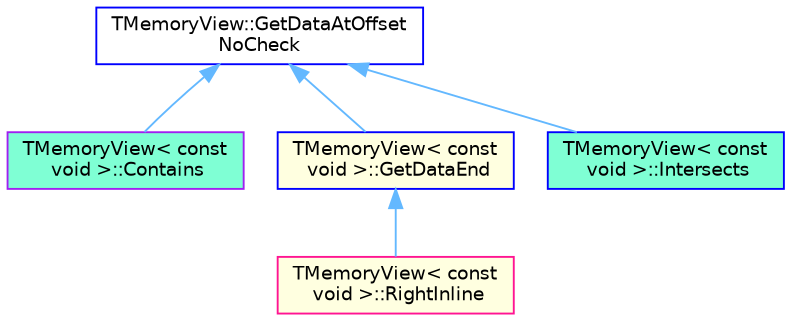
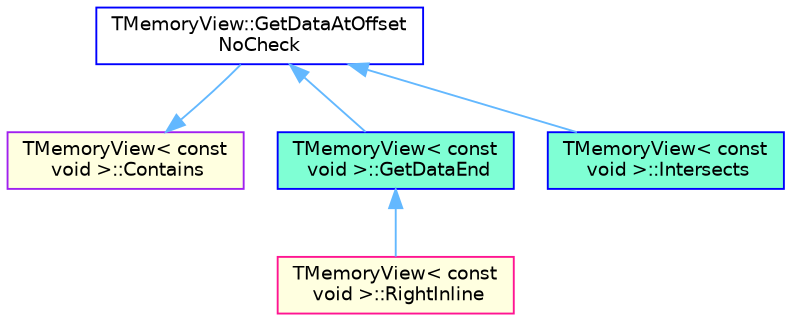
(174, 104) -> (212, 93)
(126, 161) -> (126, 161)
(396, 161) -> (396, 161)
